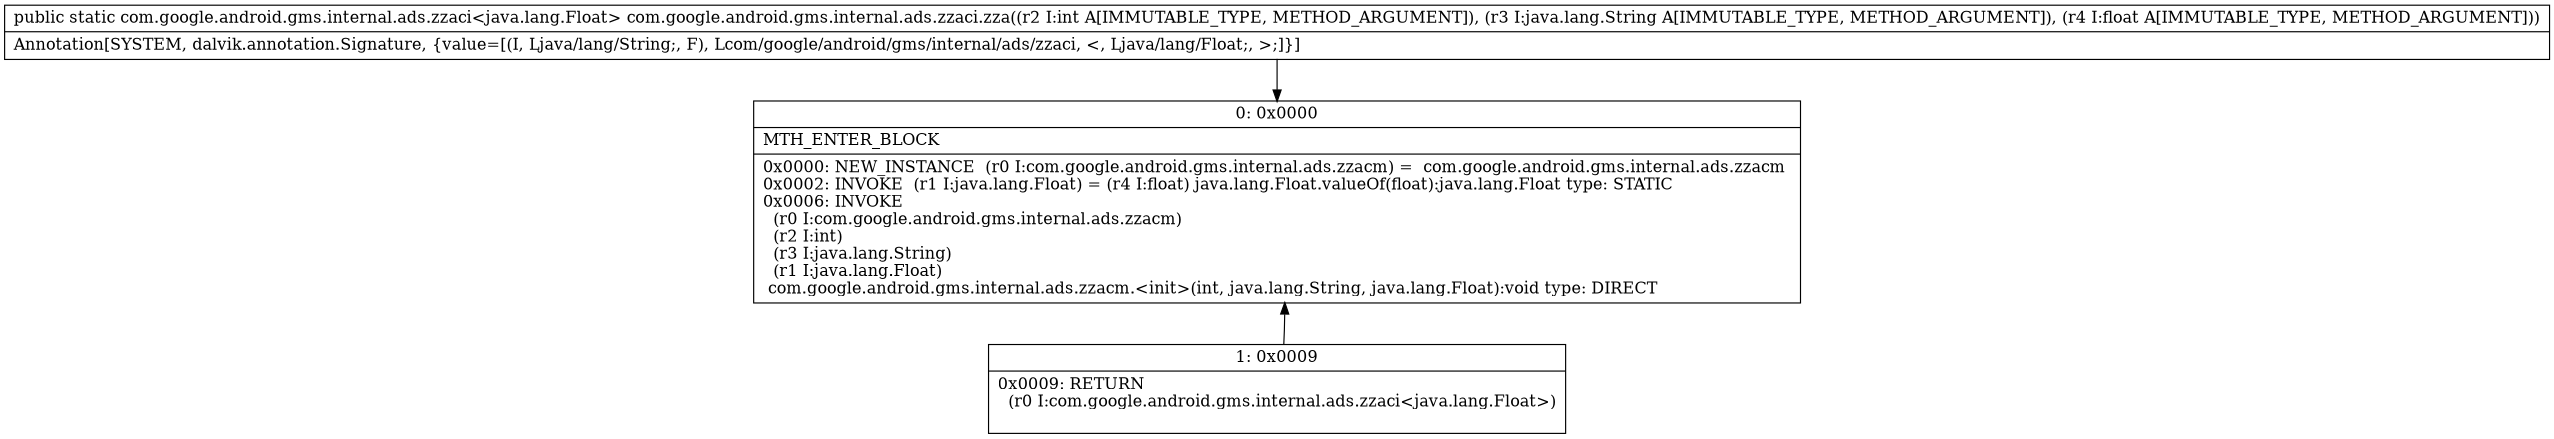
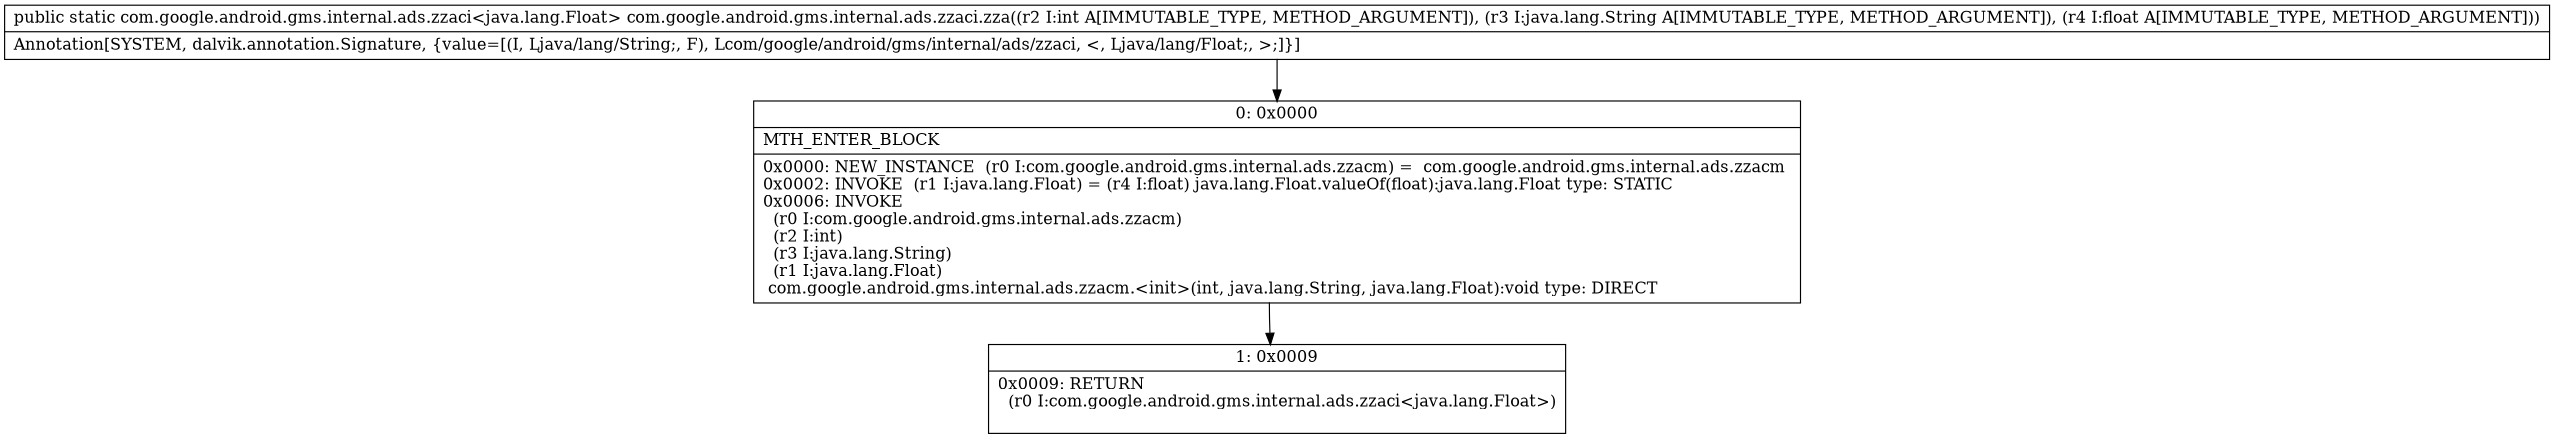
(1284, 330) -> (1270, 318)
